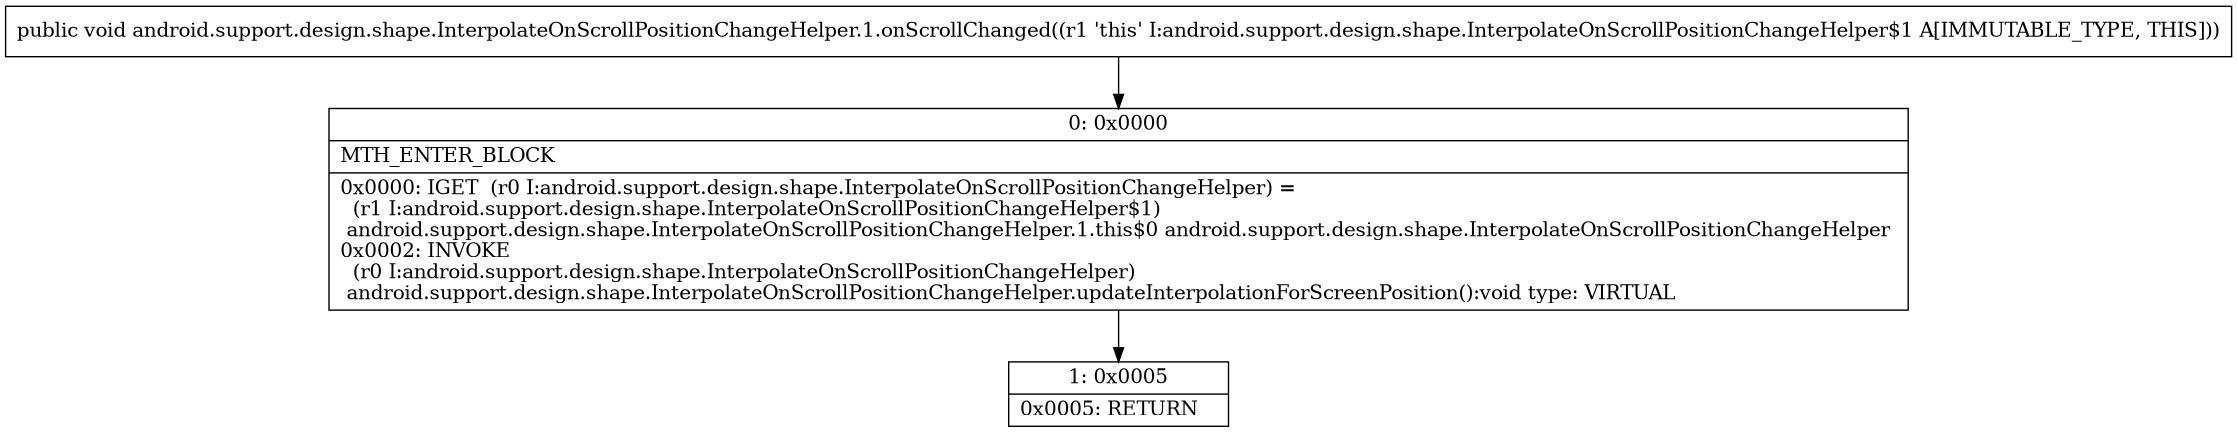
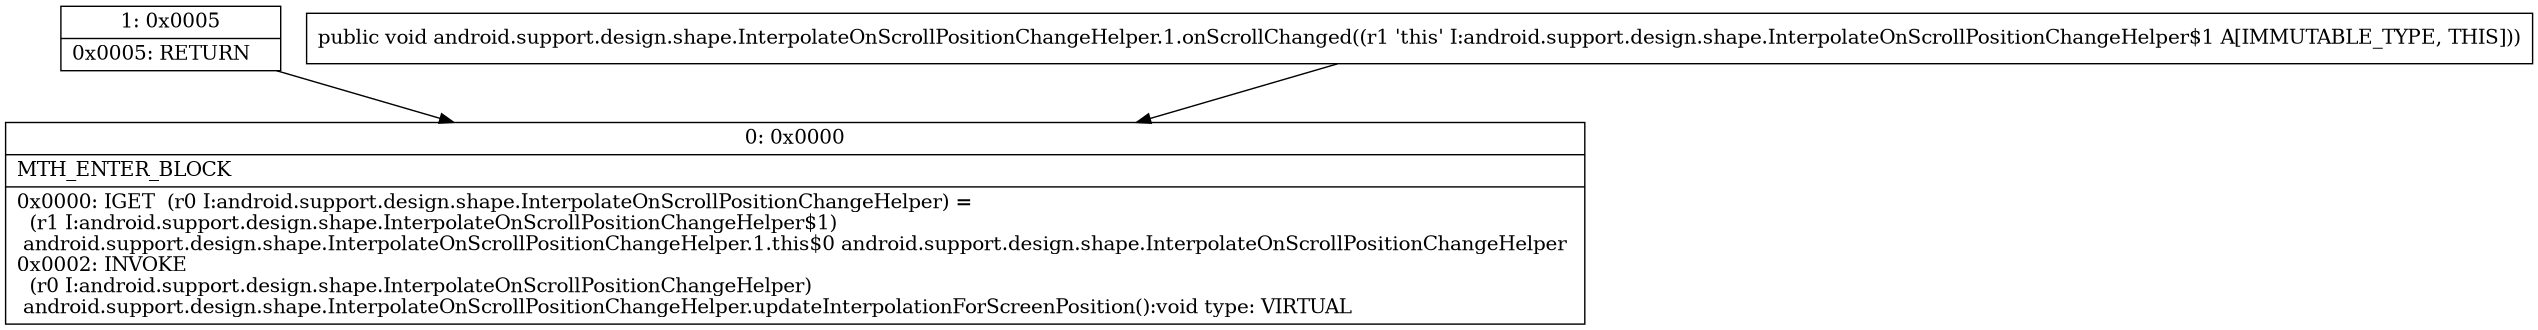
(1119, 329) -> (358, 95)
